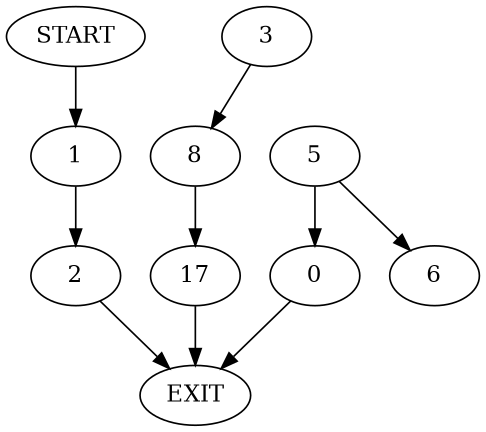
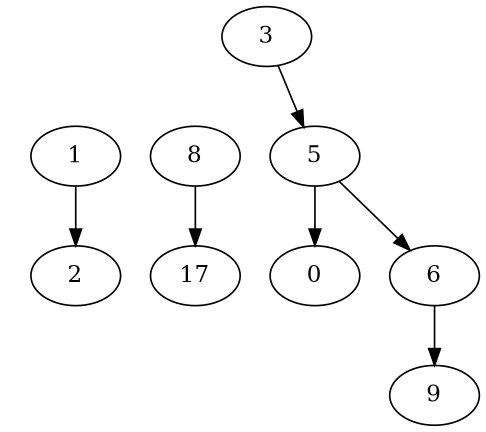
(76, 37) -> none
(235, 89) -> (288, 89)
(195, 395) -> none
none -> (435, 395)
